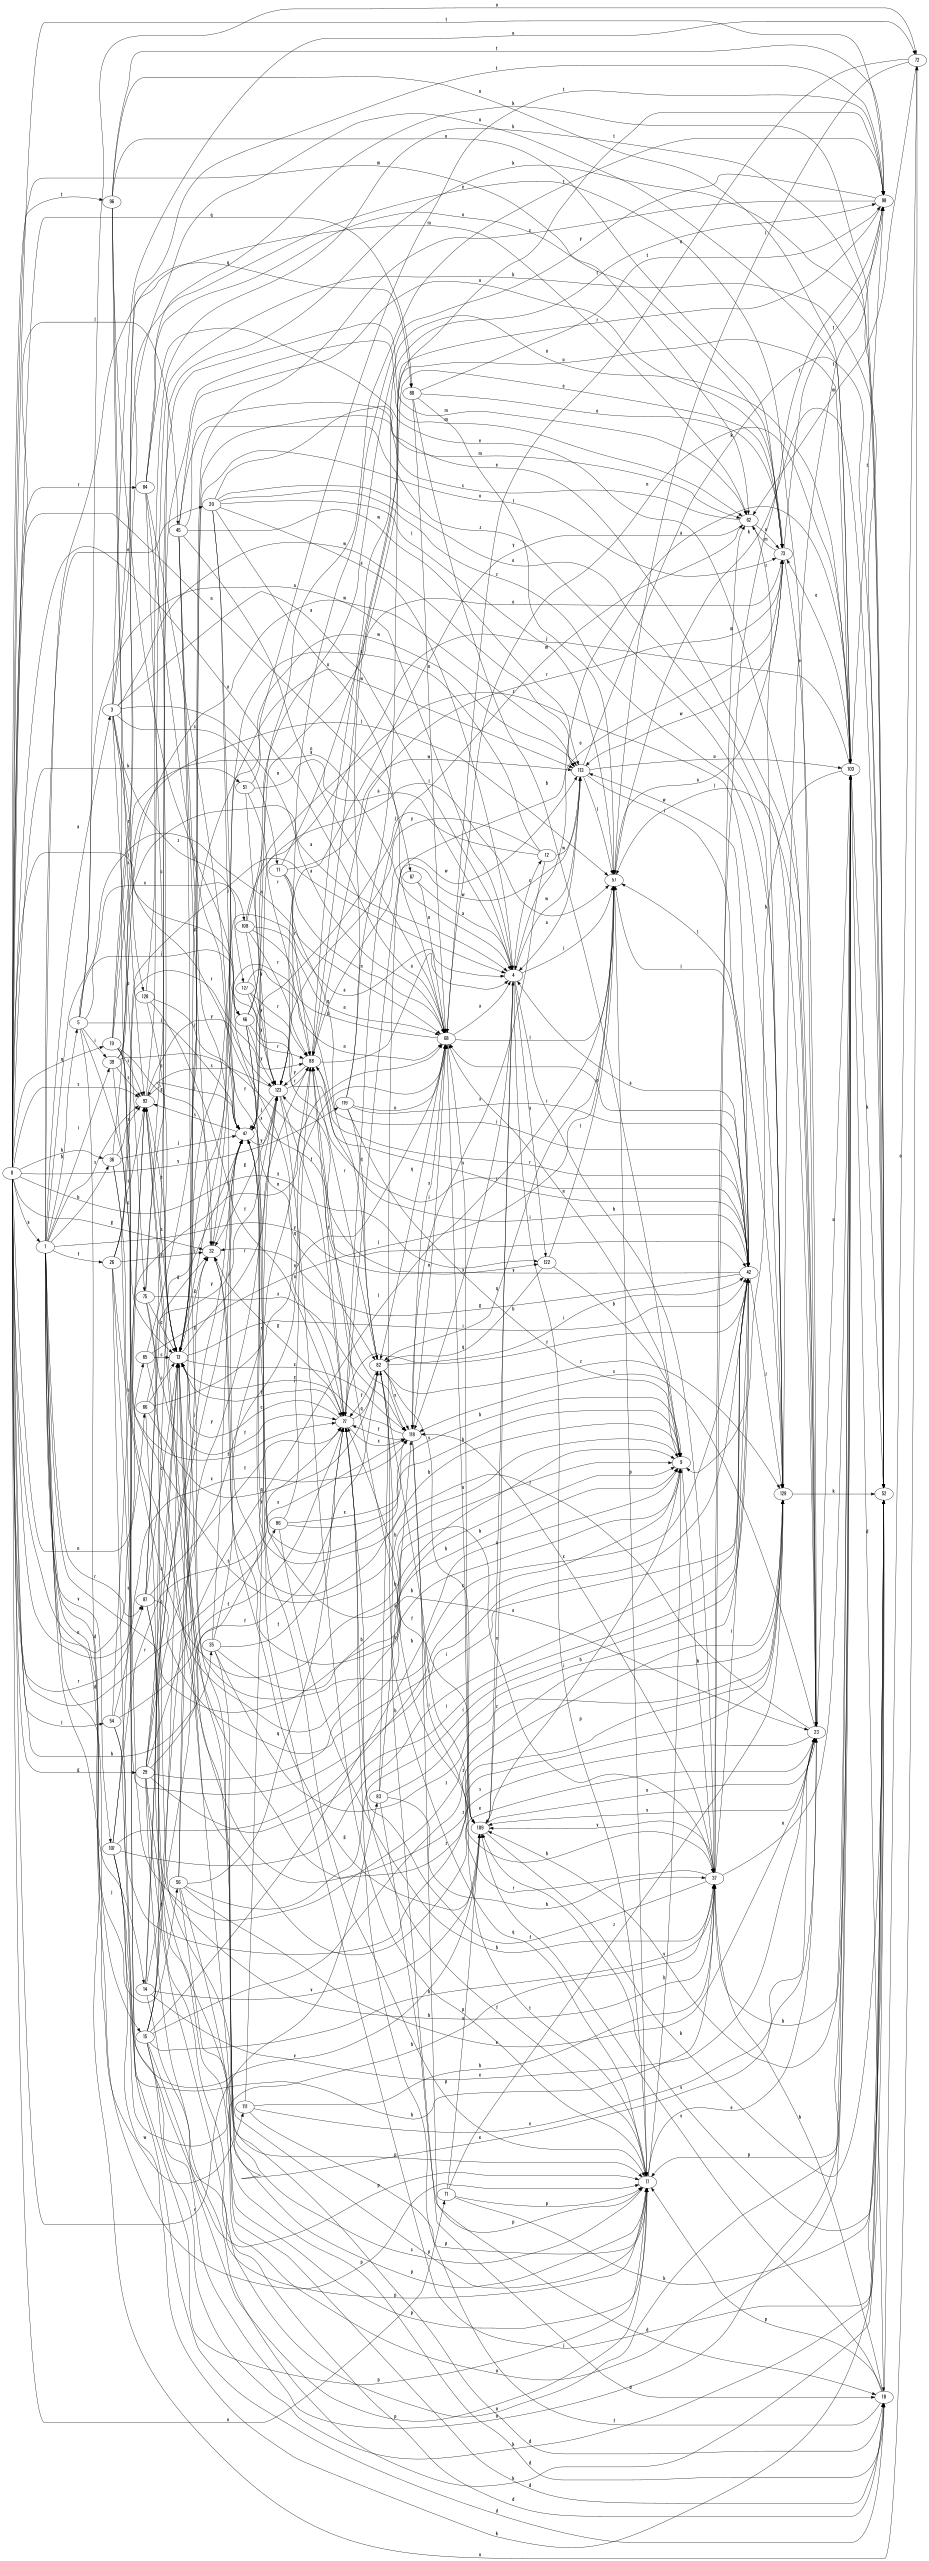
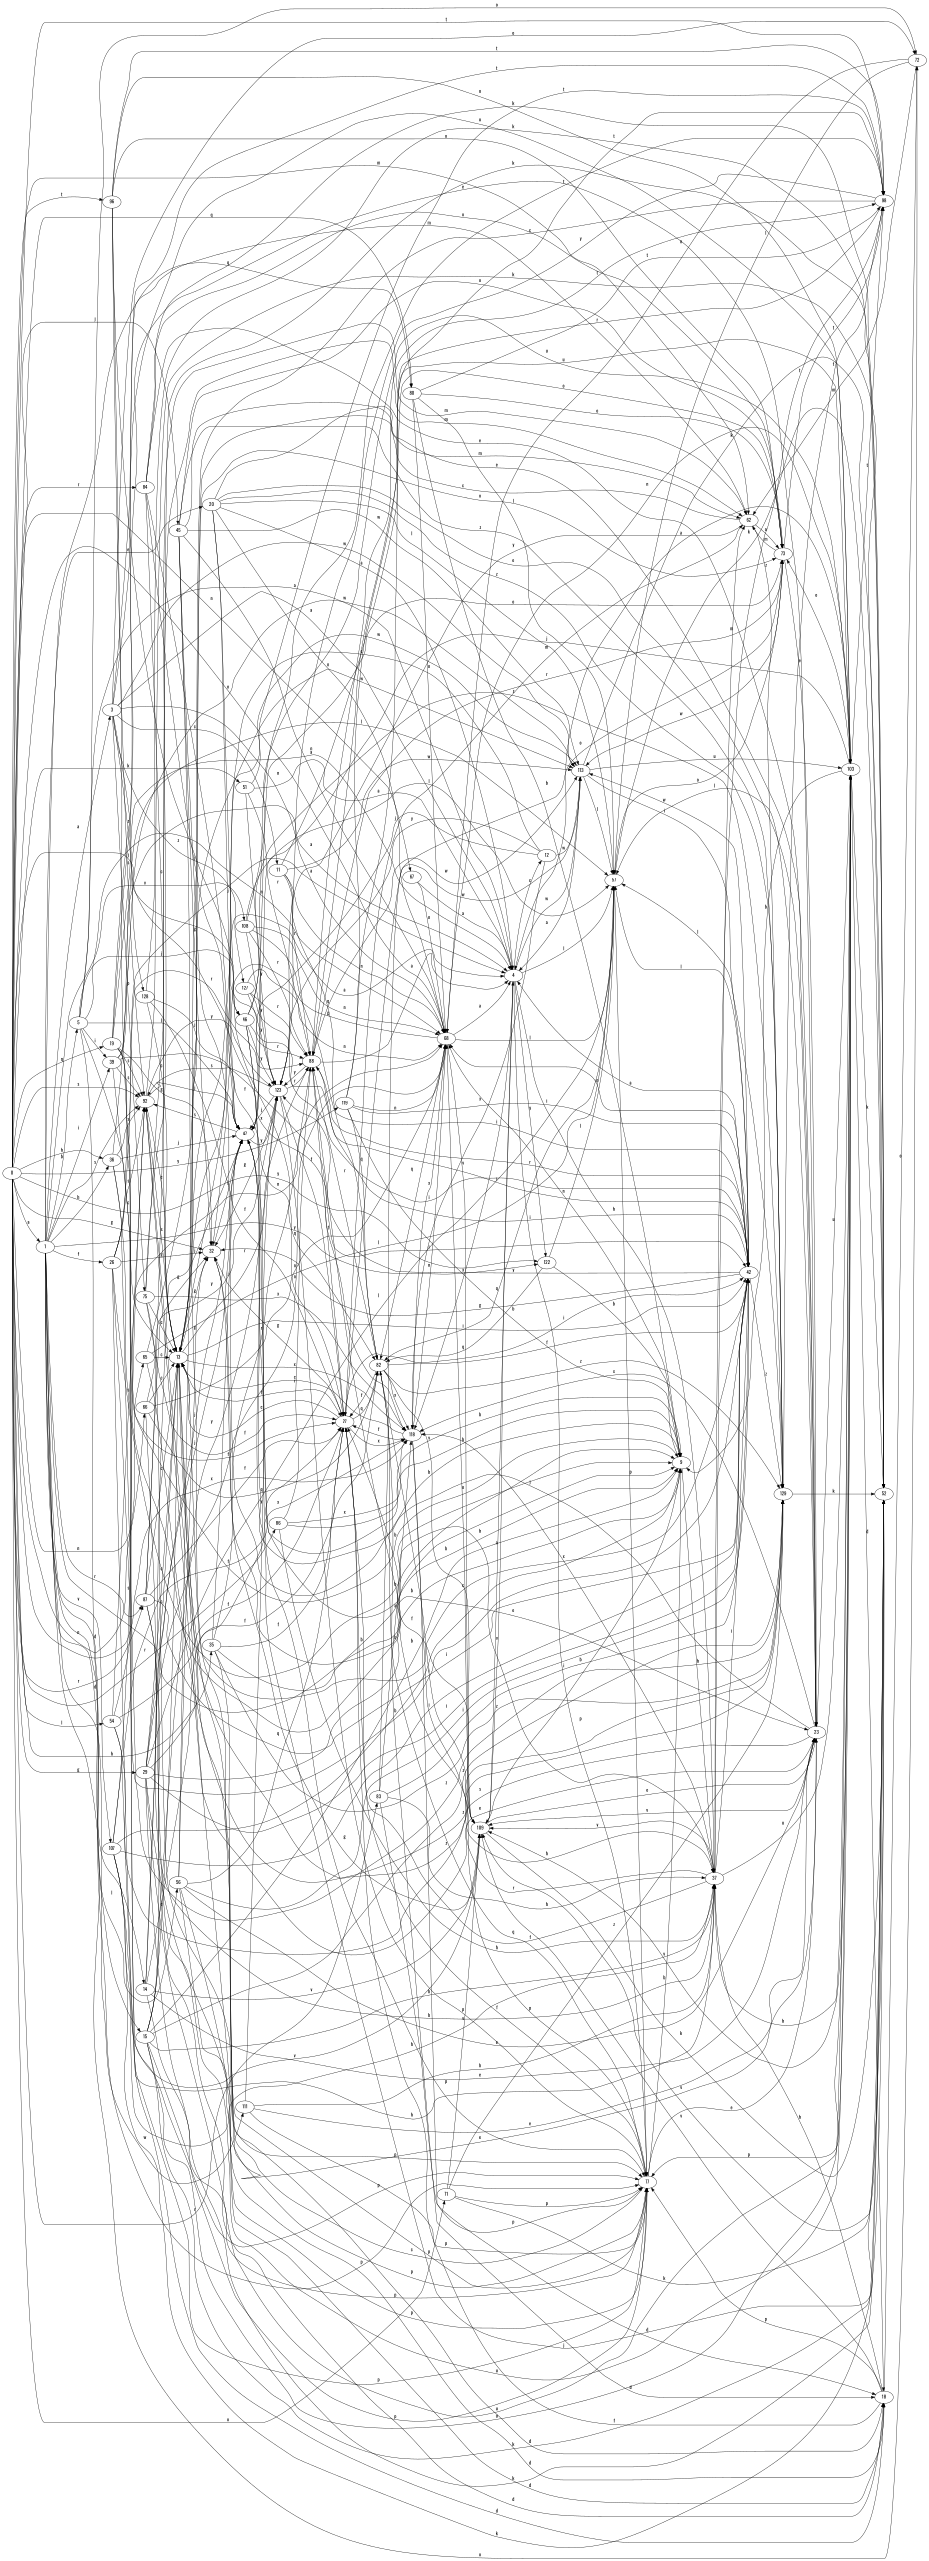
(530, 2008) -> (530, 2008)
